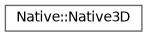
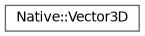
(74, 18) -> (72, 18)
